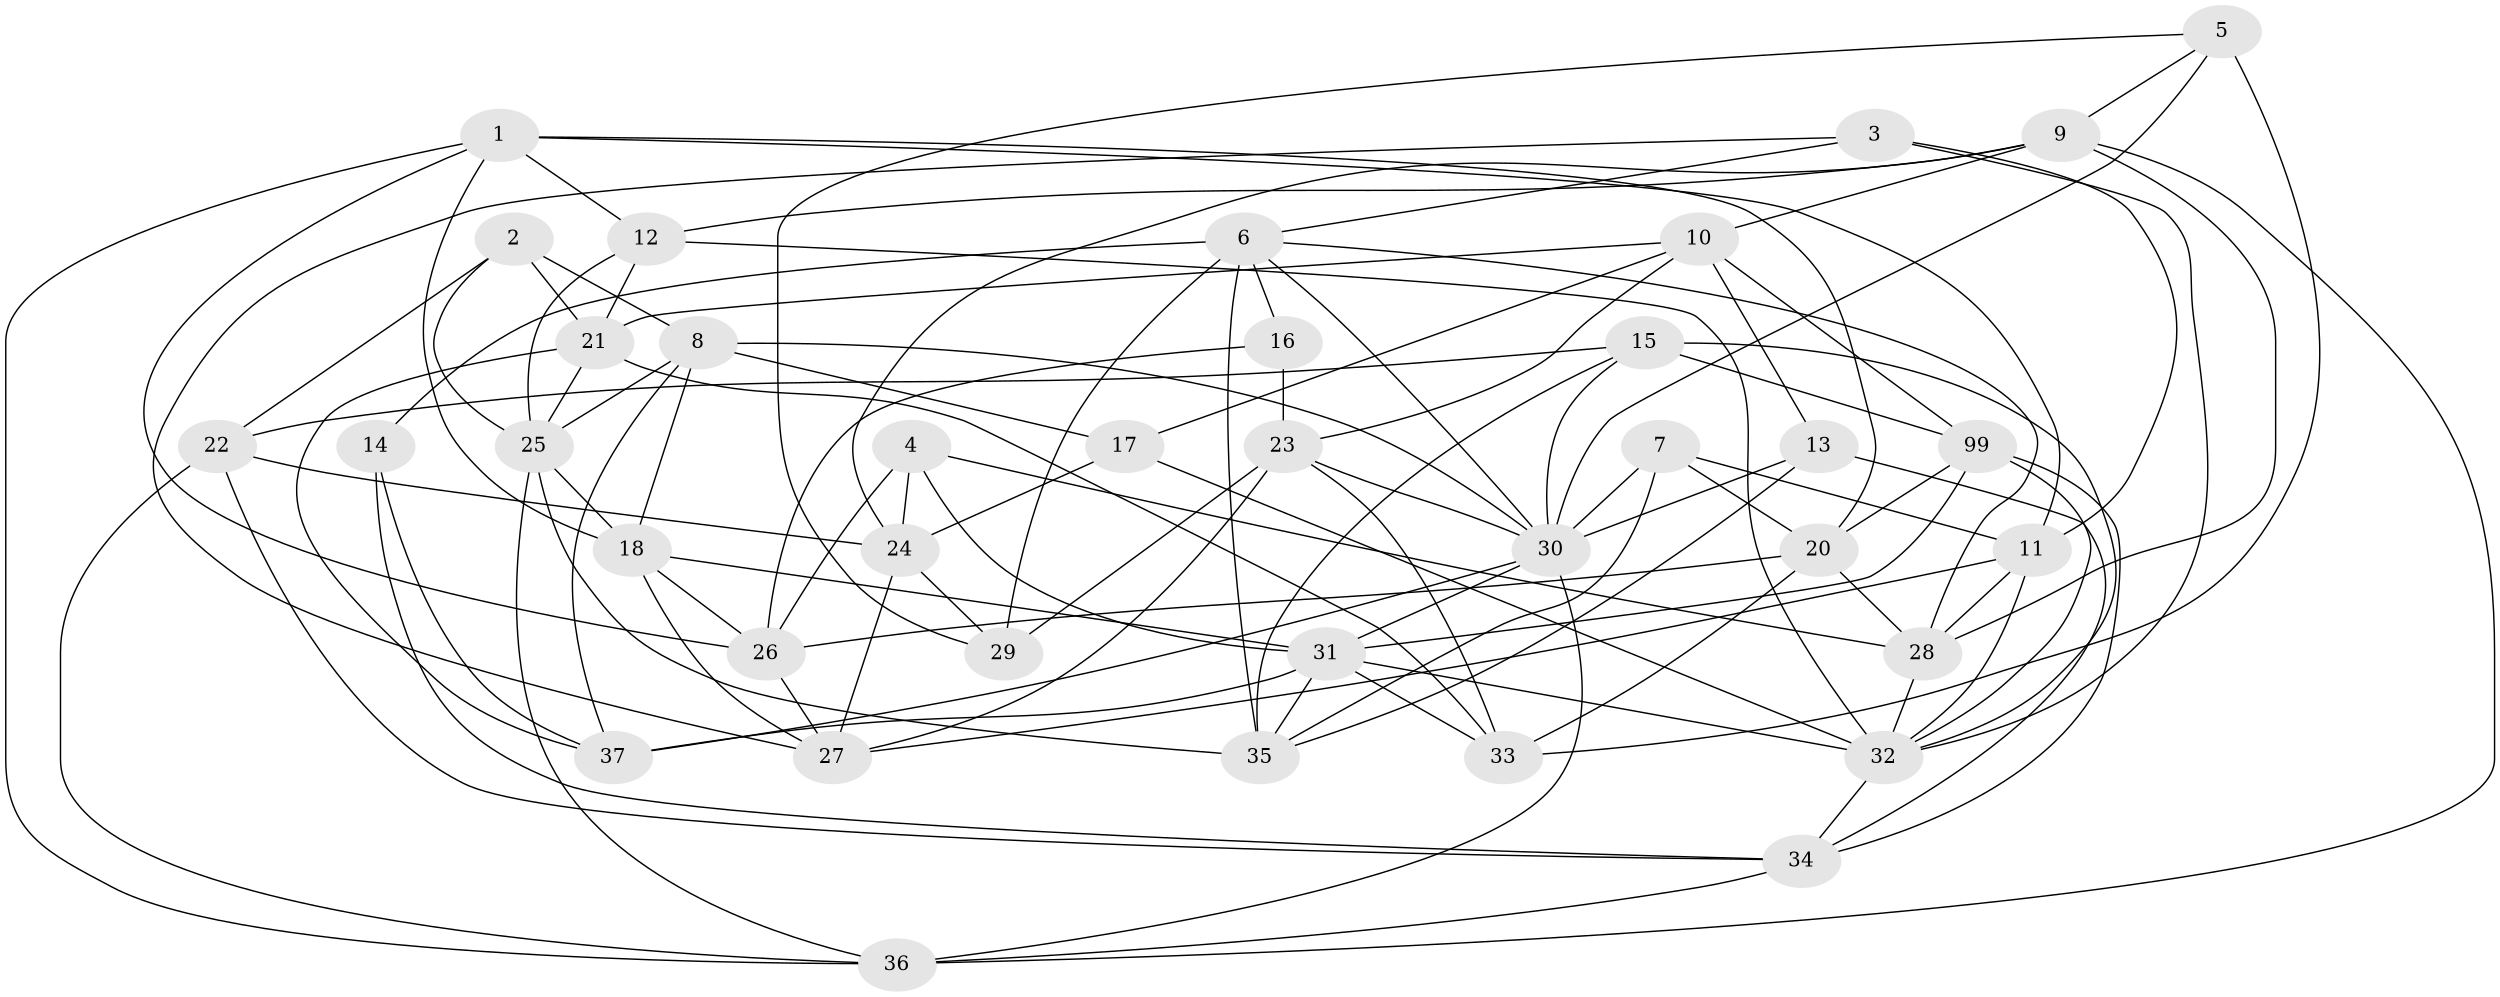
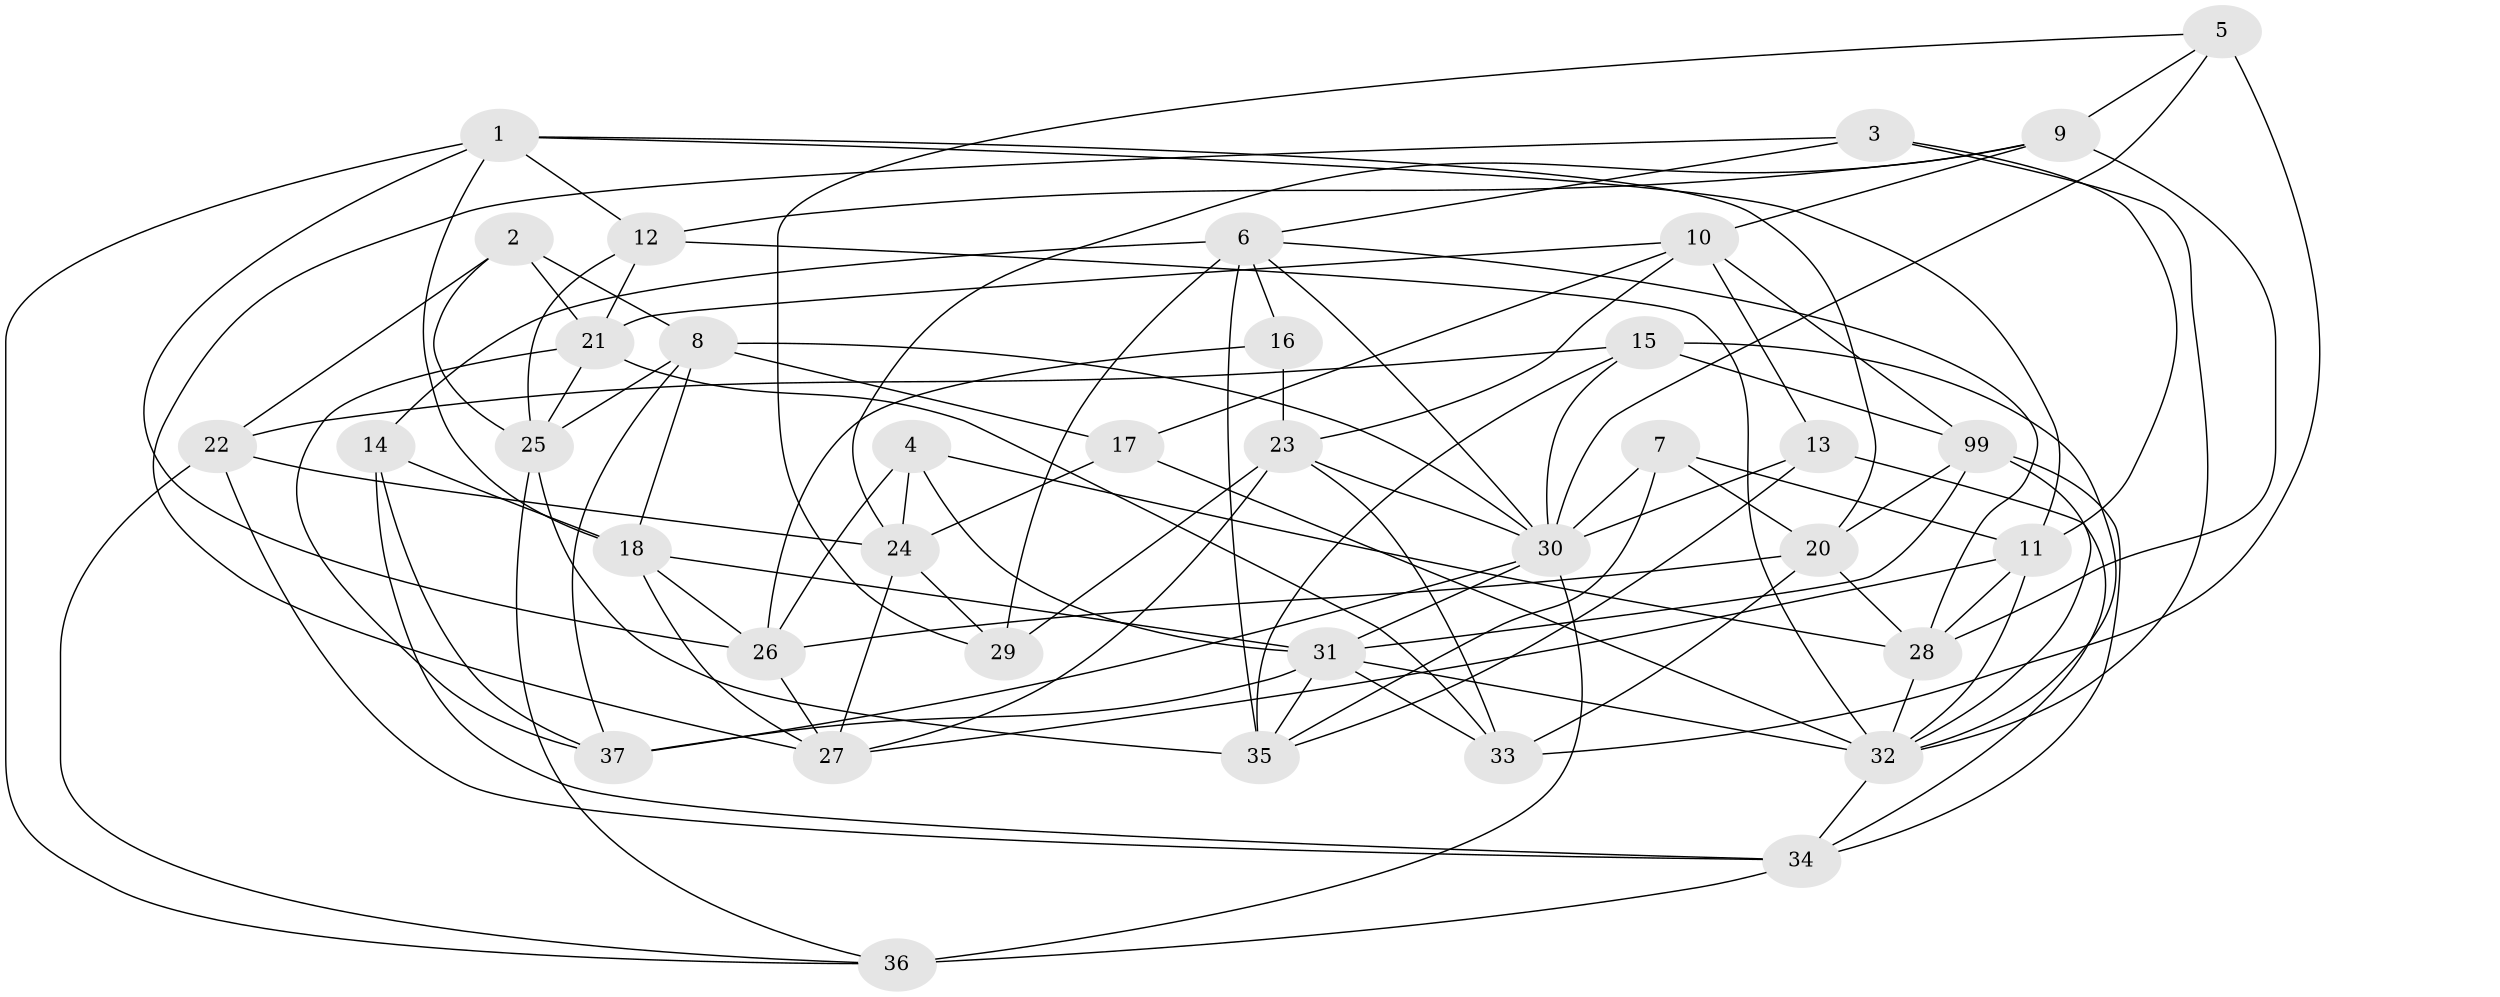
(580, 495) -> (465, 485)
(2129, 883) -> none
